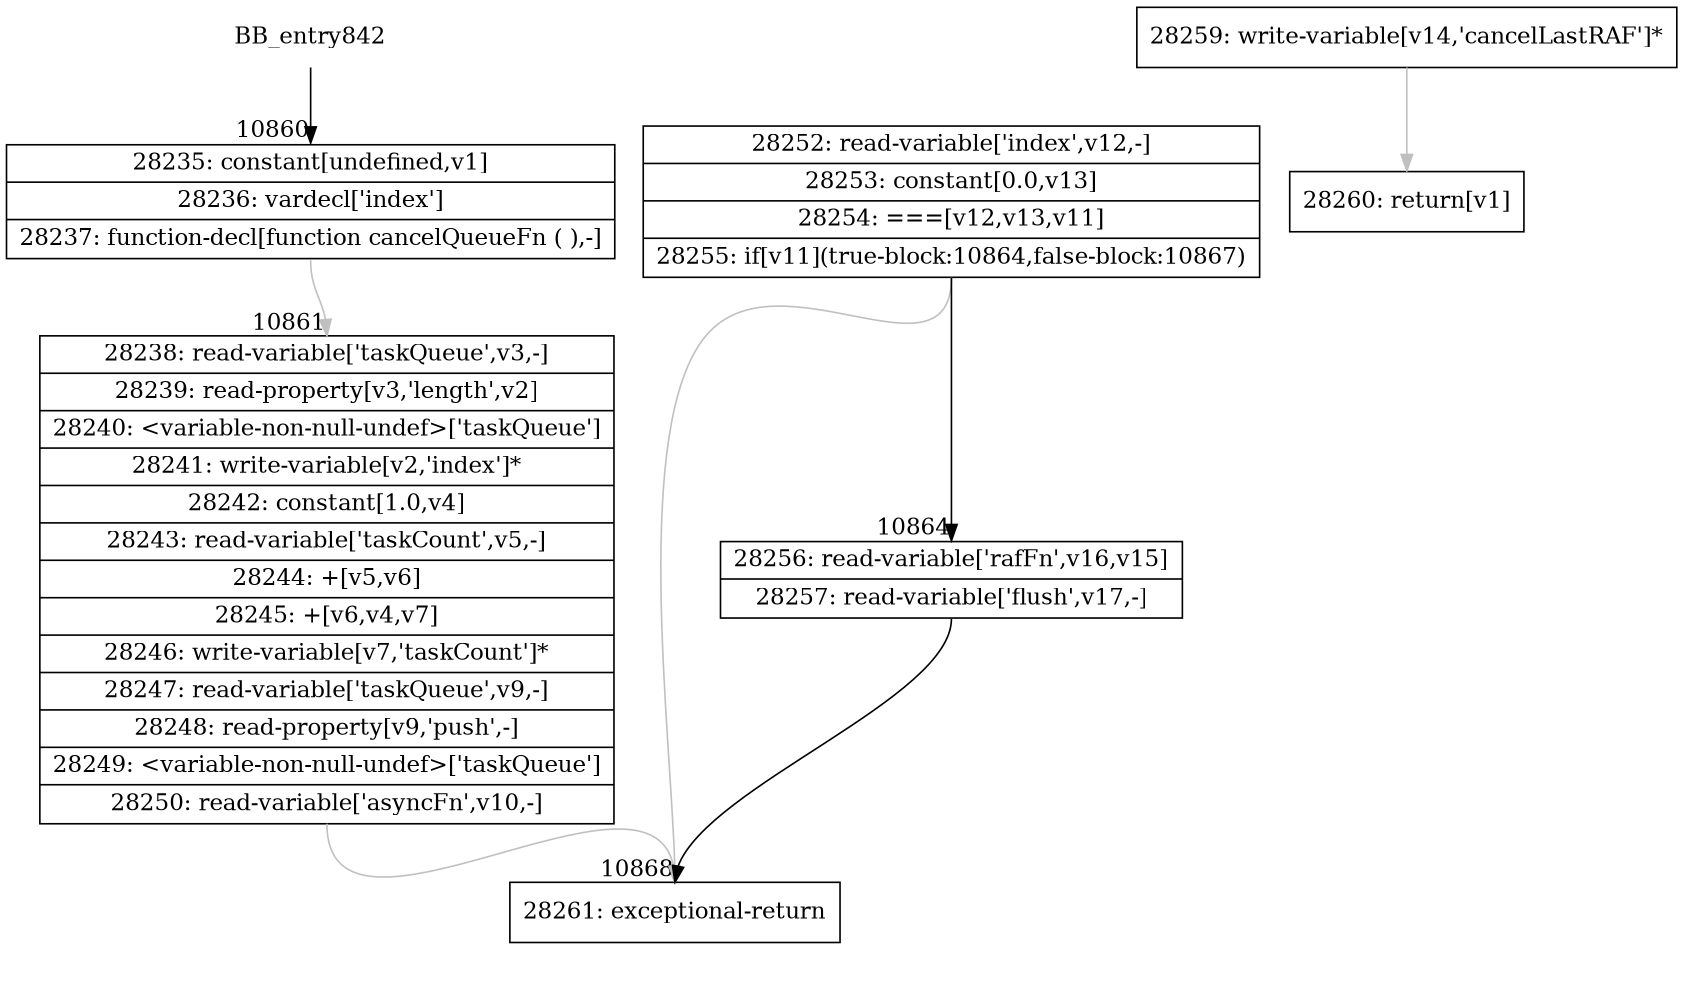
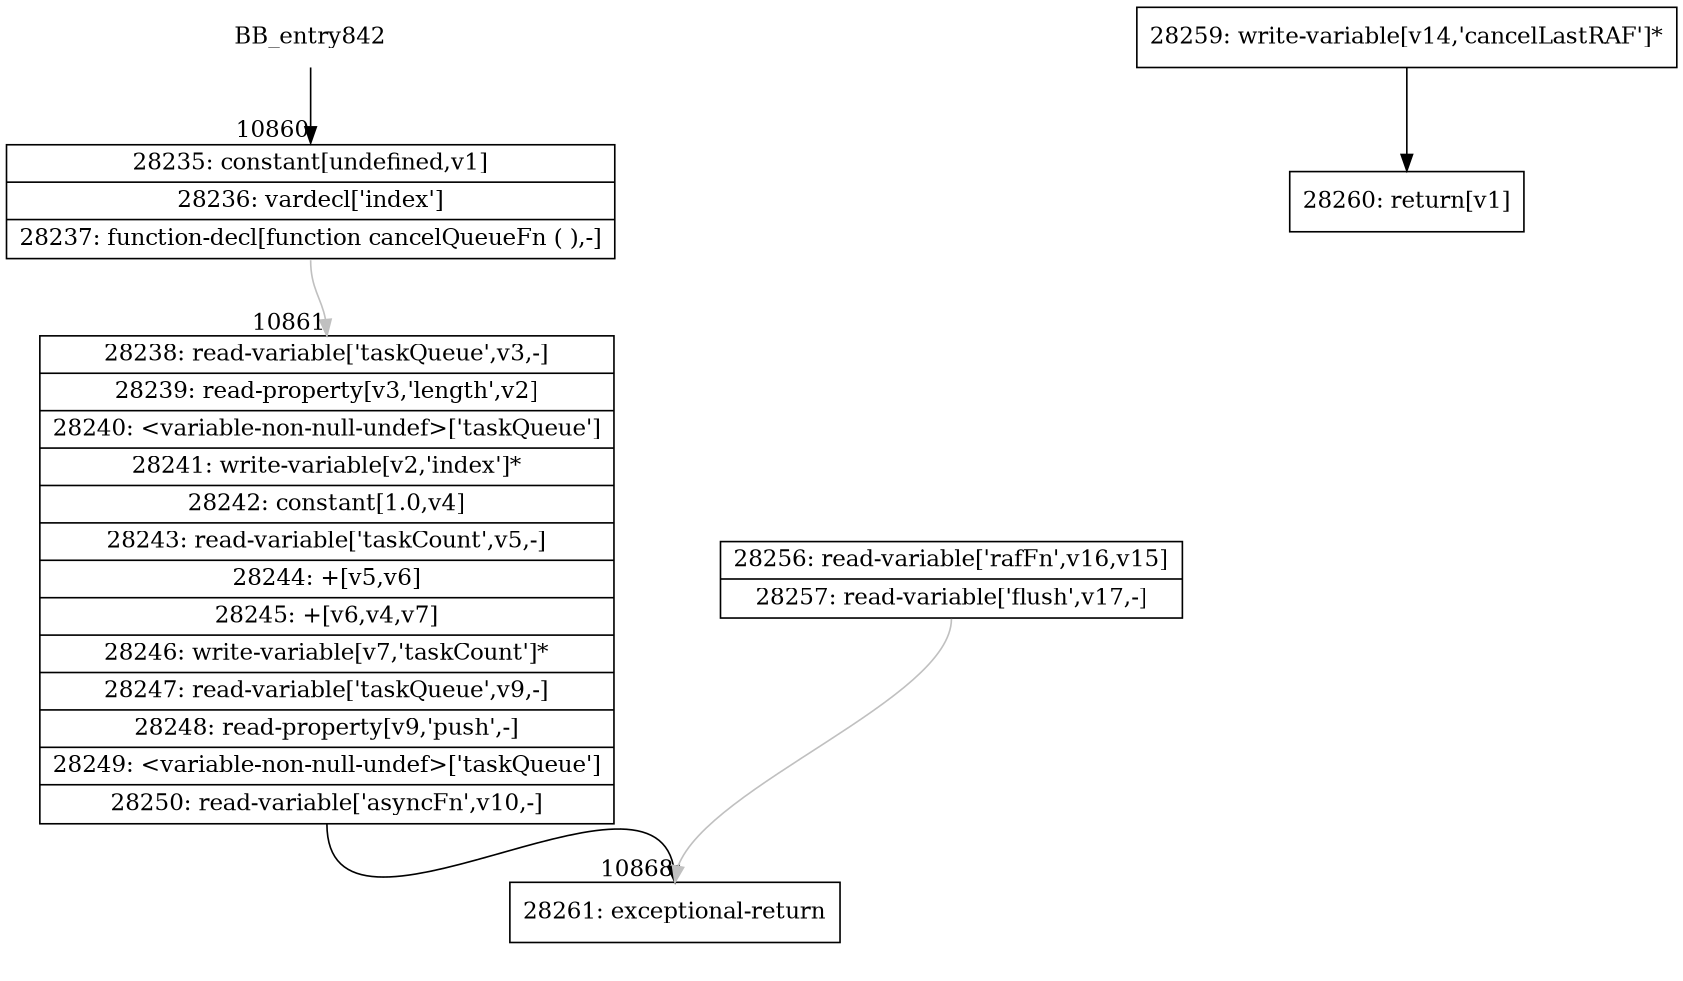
(1407, 111) -> (1407, 111)
(951, 202) -> none
(820, 746) -> (820, 746)
(493, 855) -> (493, 855)
